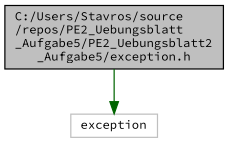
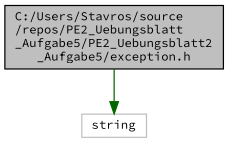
(114, 126) -> (114, 126)
